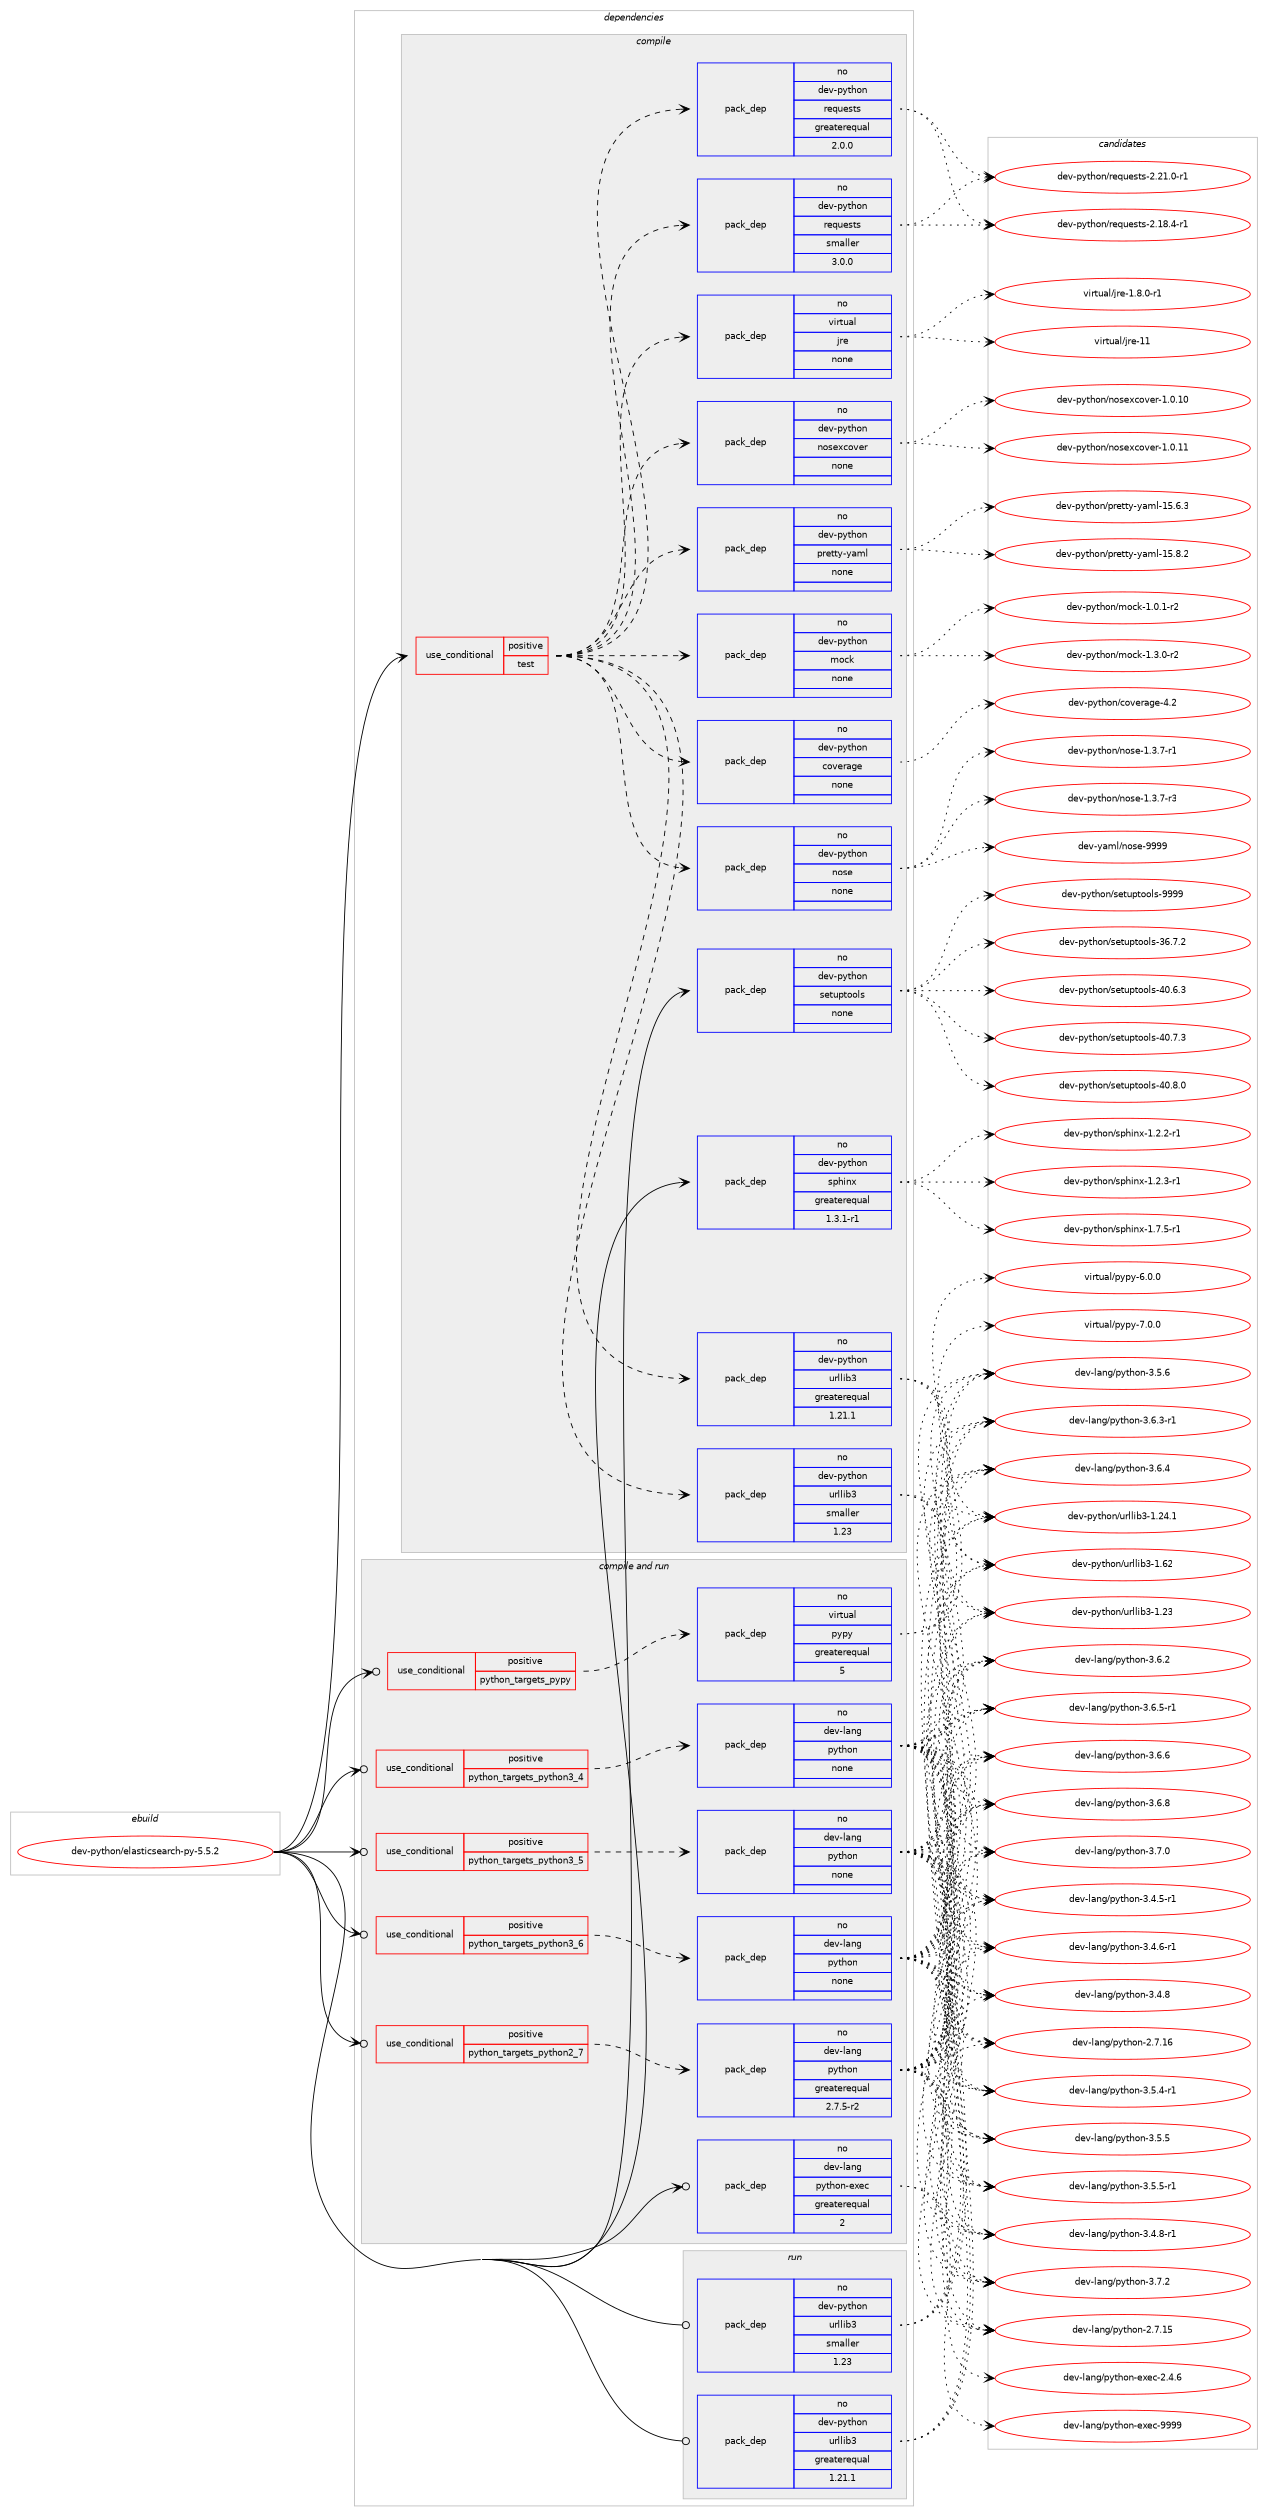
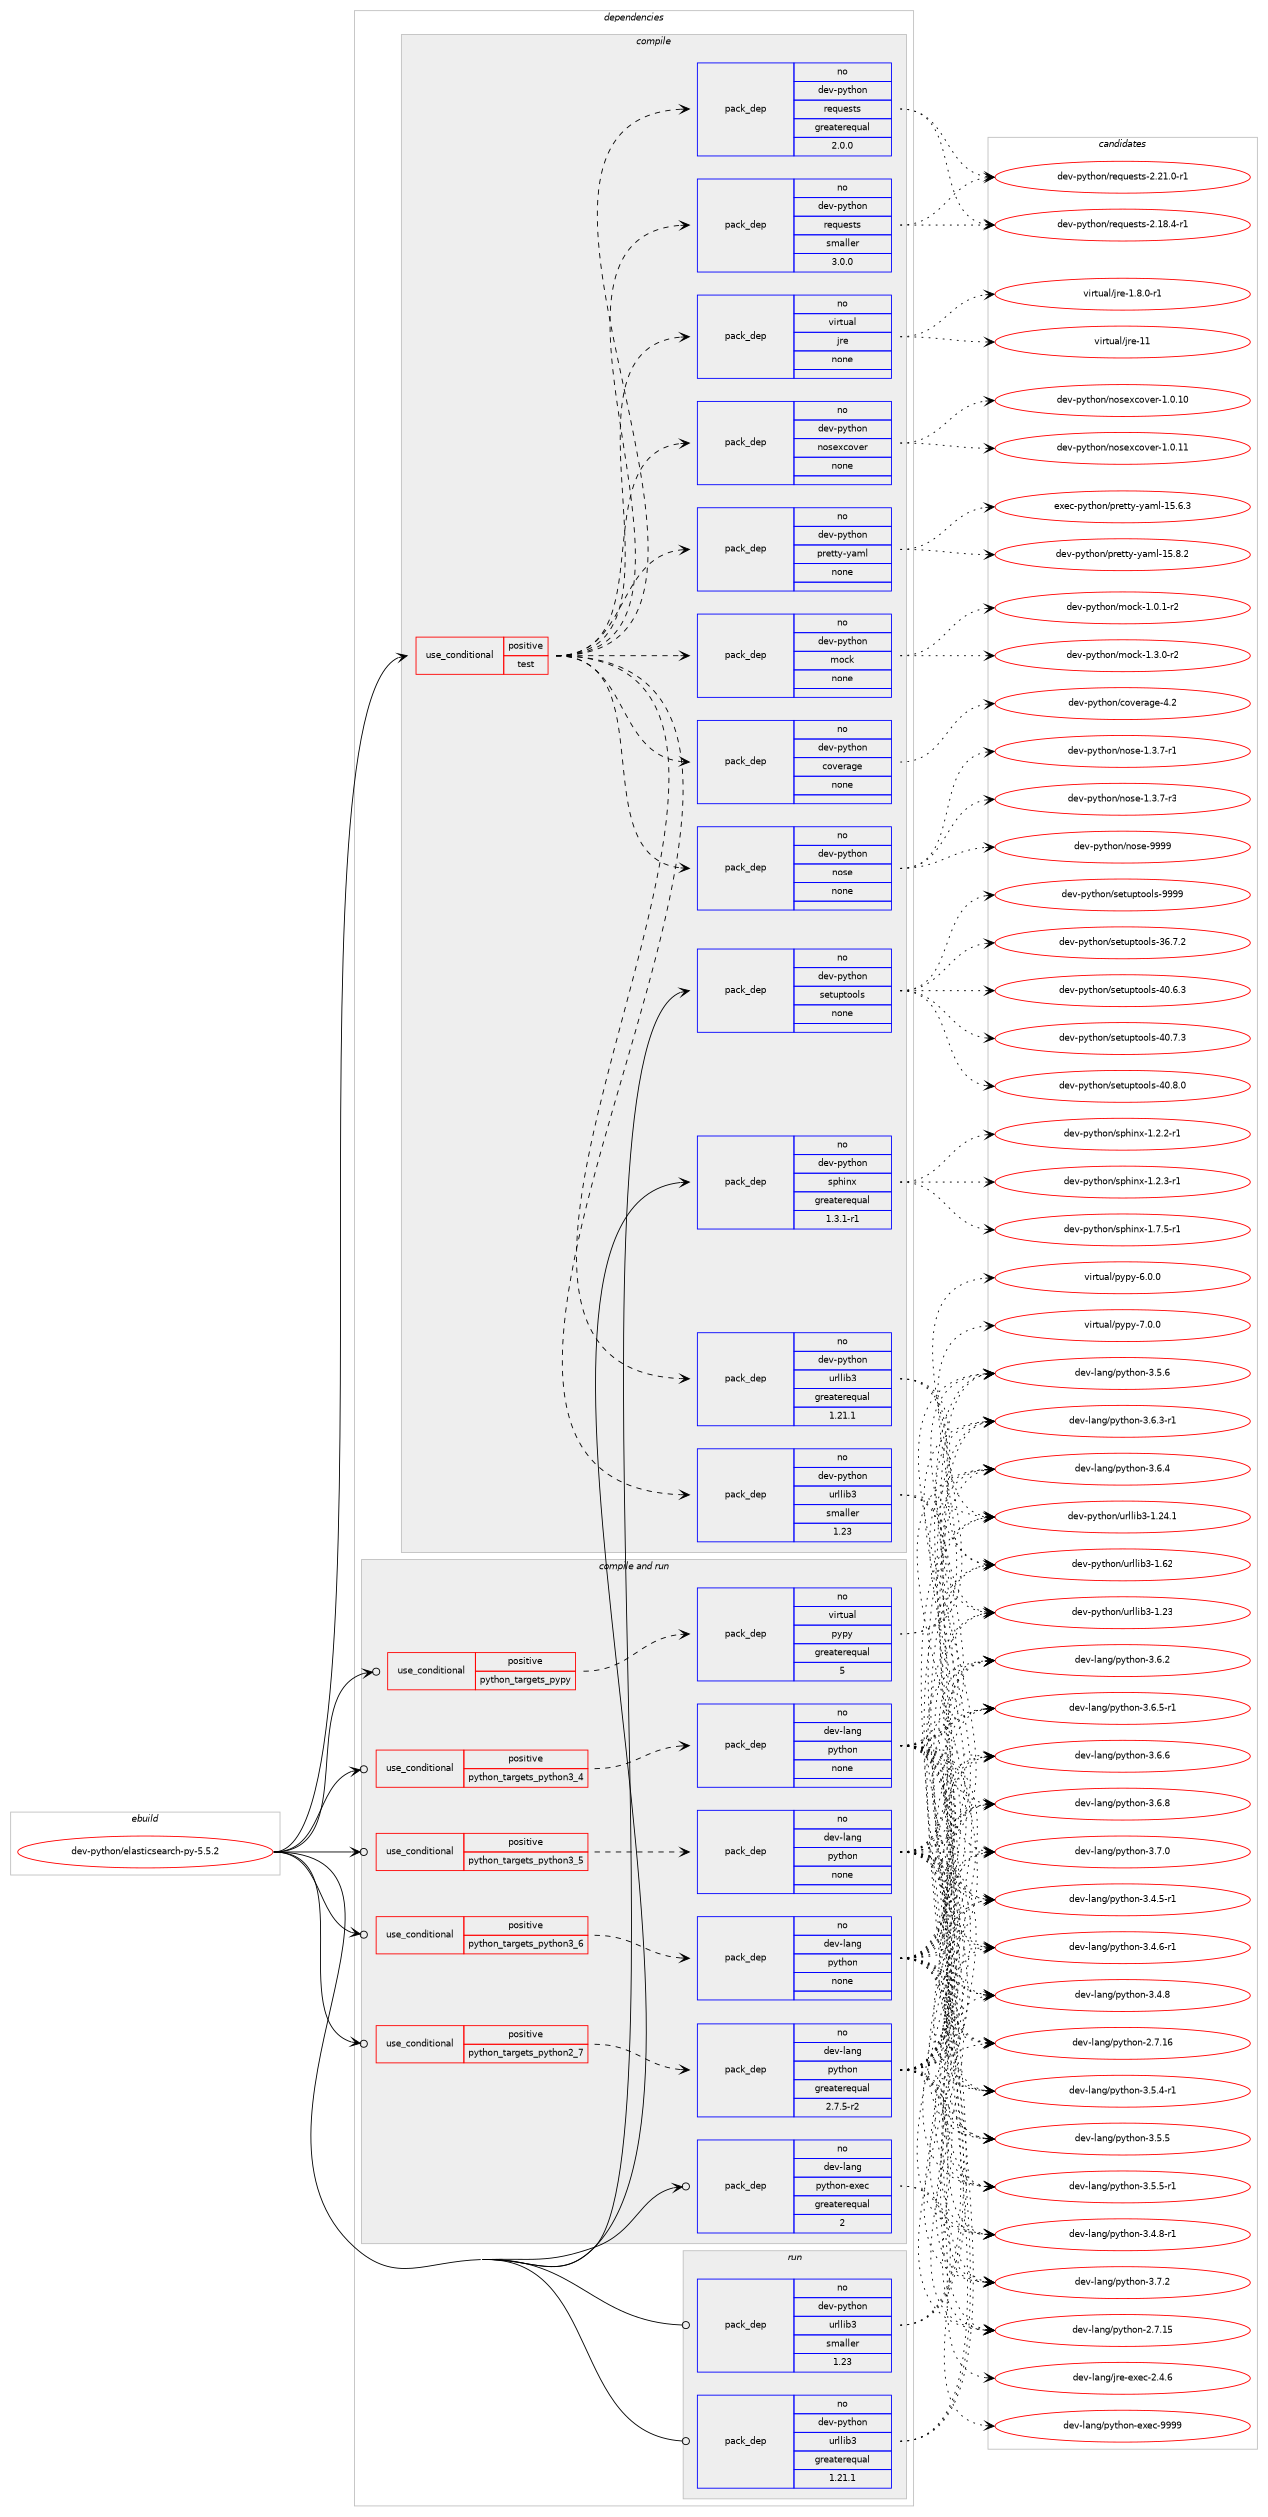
(1123, 507) -> (1123, 507)
(1123, 847) -> (1123, 847)
(1123, 2378) -> (1123, 2378)
